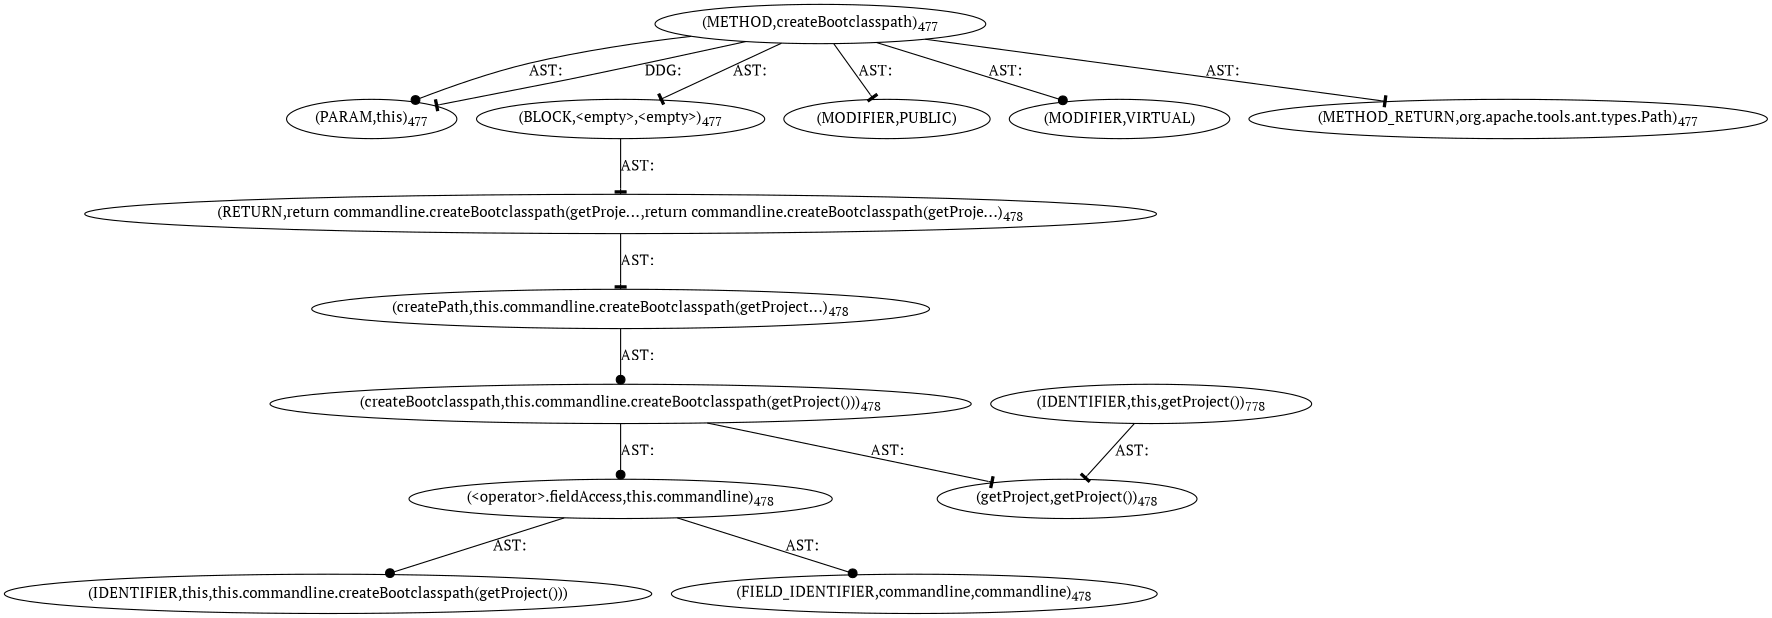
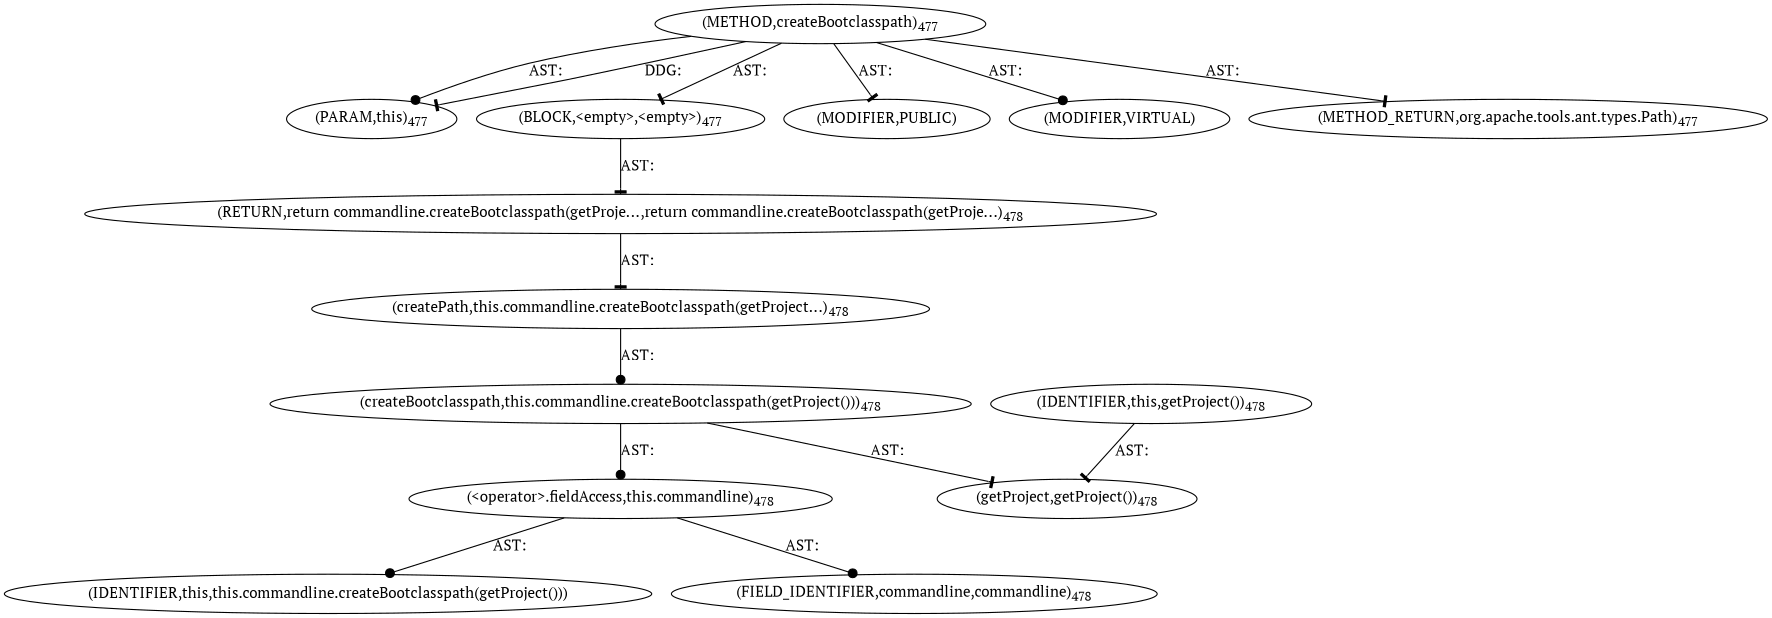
(1255, 402) -> (1255, 402)
